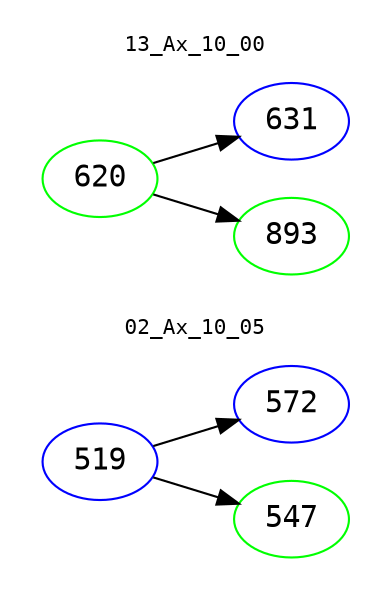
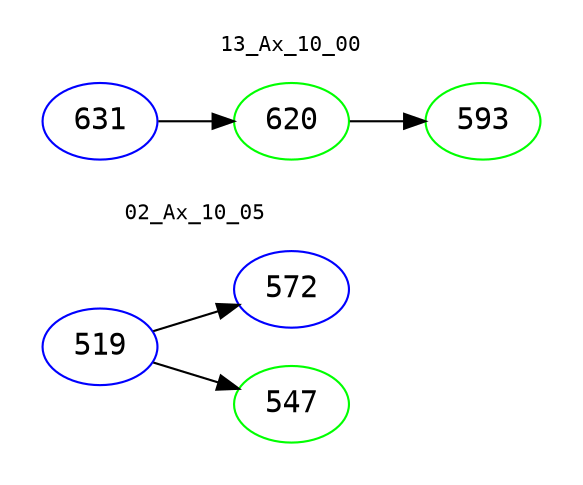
(186, 153) -> (185, 121)
(292, 236) -> (483, 121)
